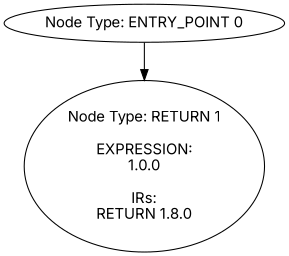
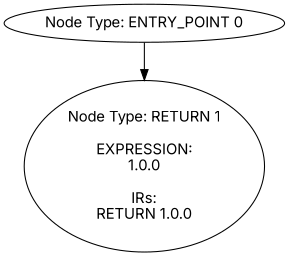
(144, 166) -> (144, 166)
